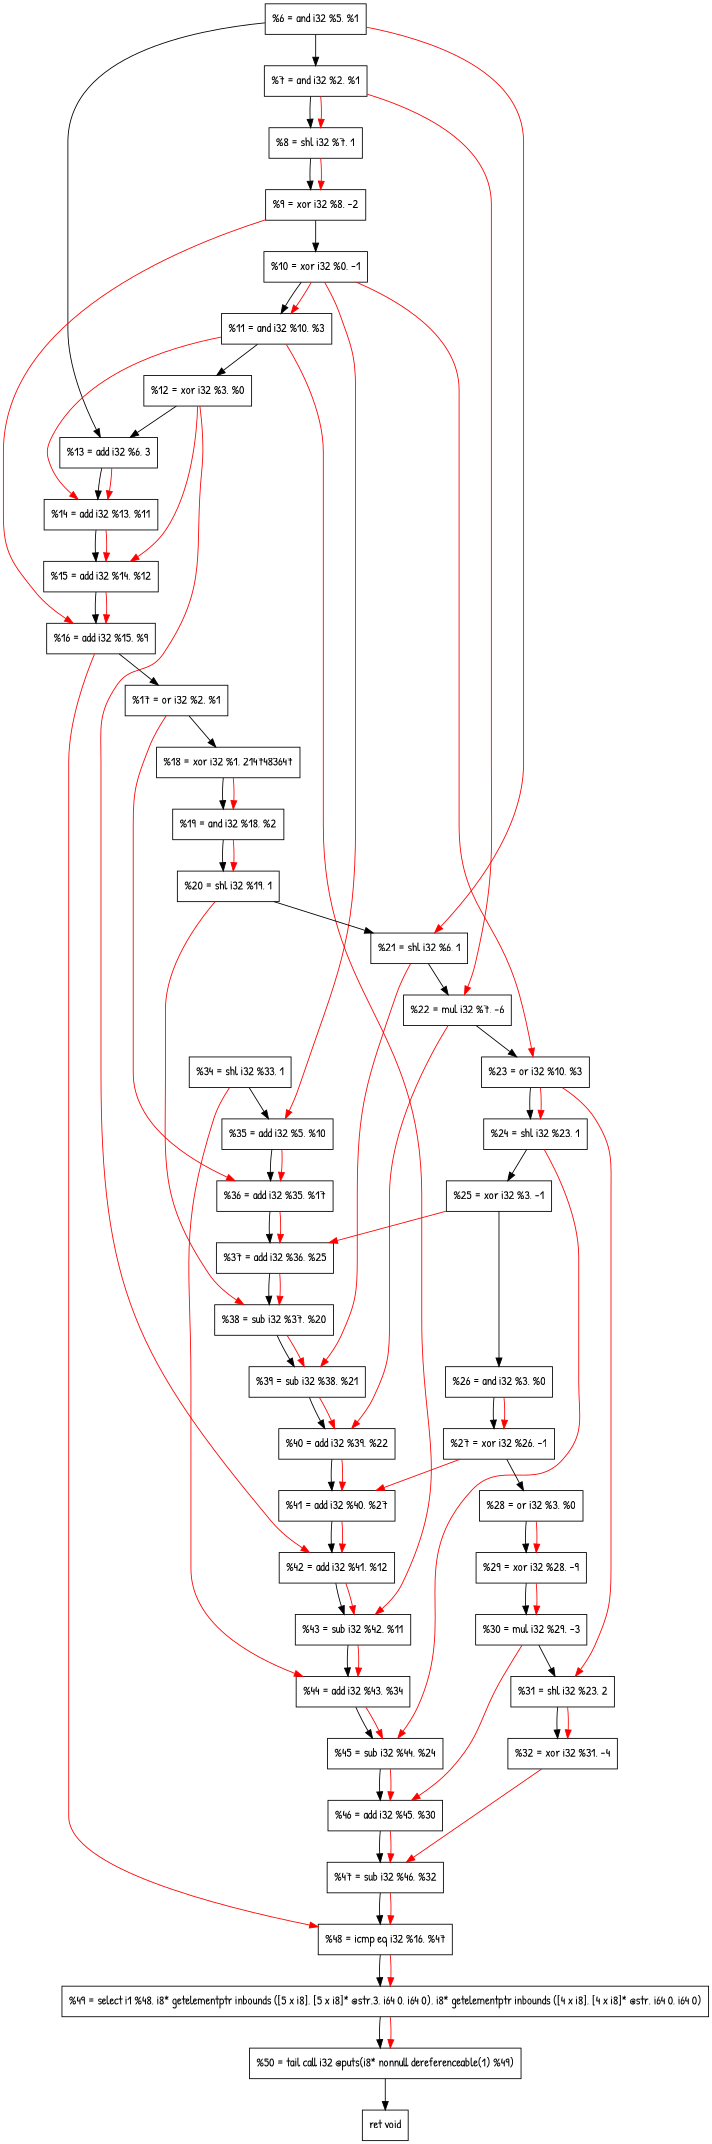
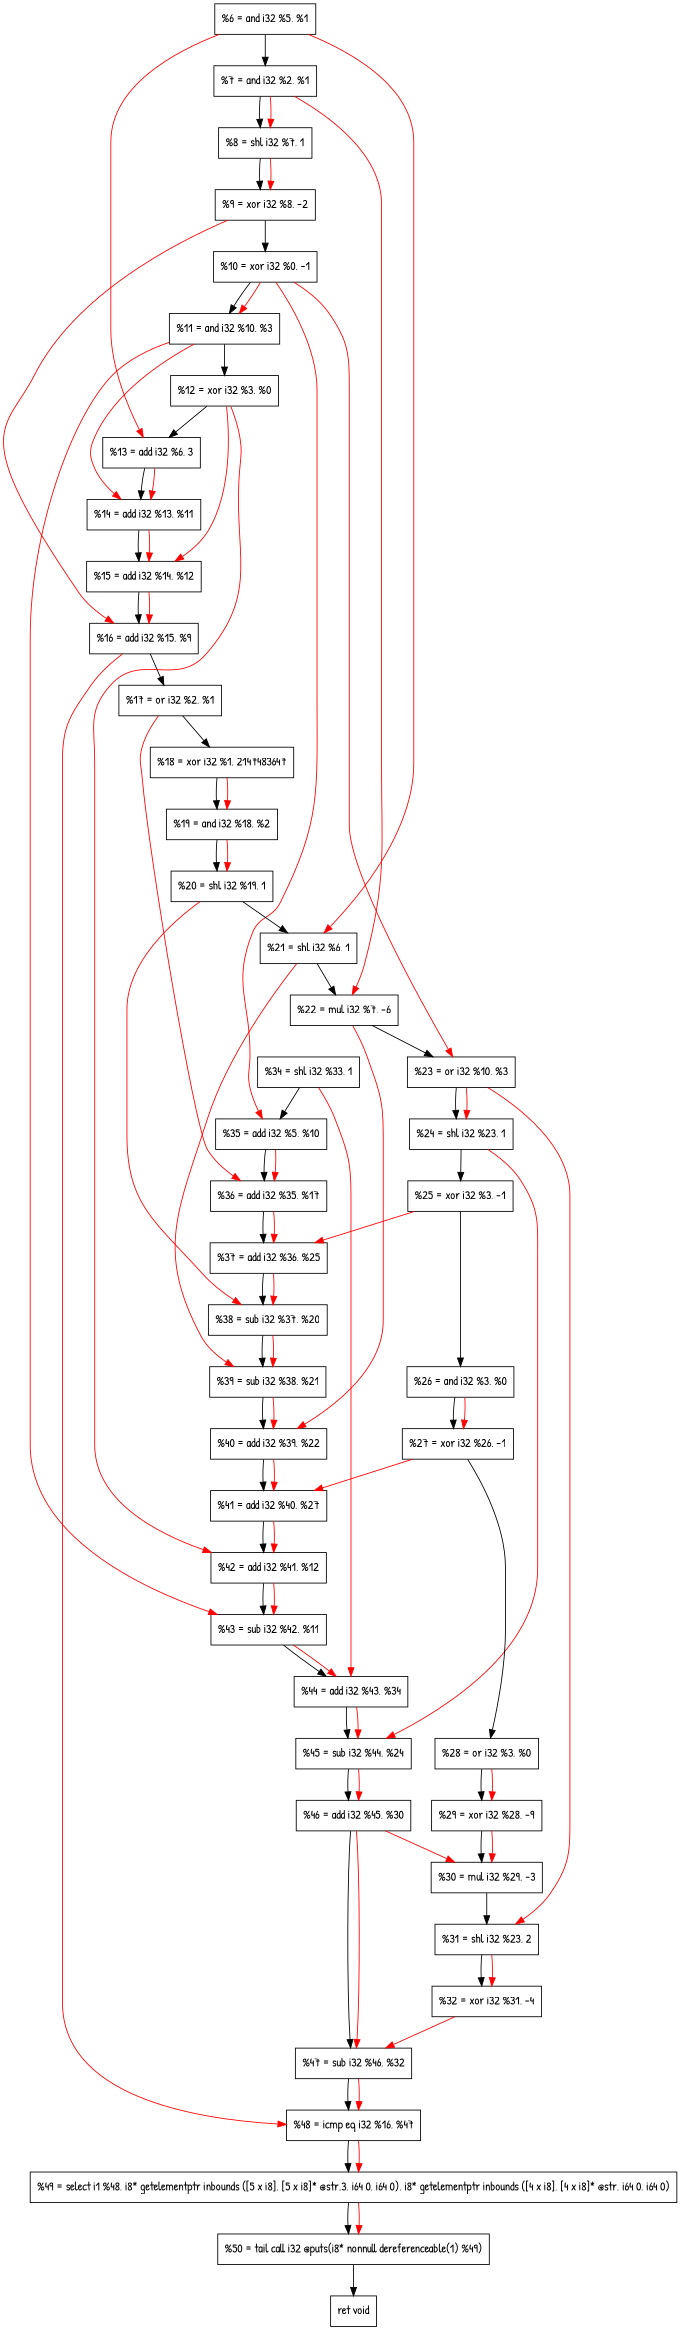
(68, 163) -> (111, 207)
(479, 1727) -> (416, 1845)
